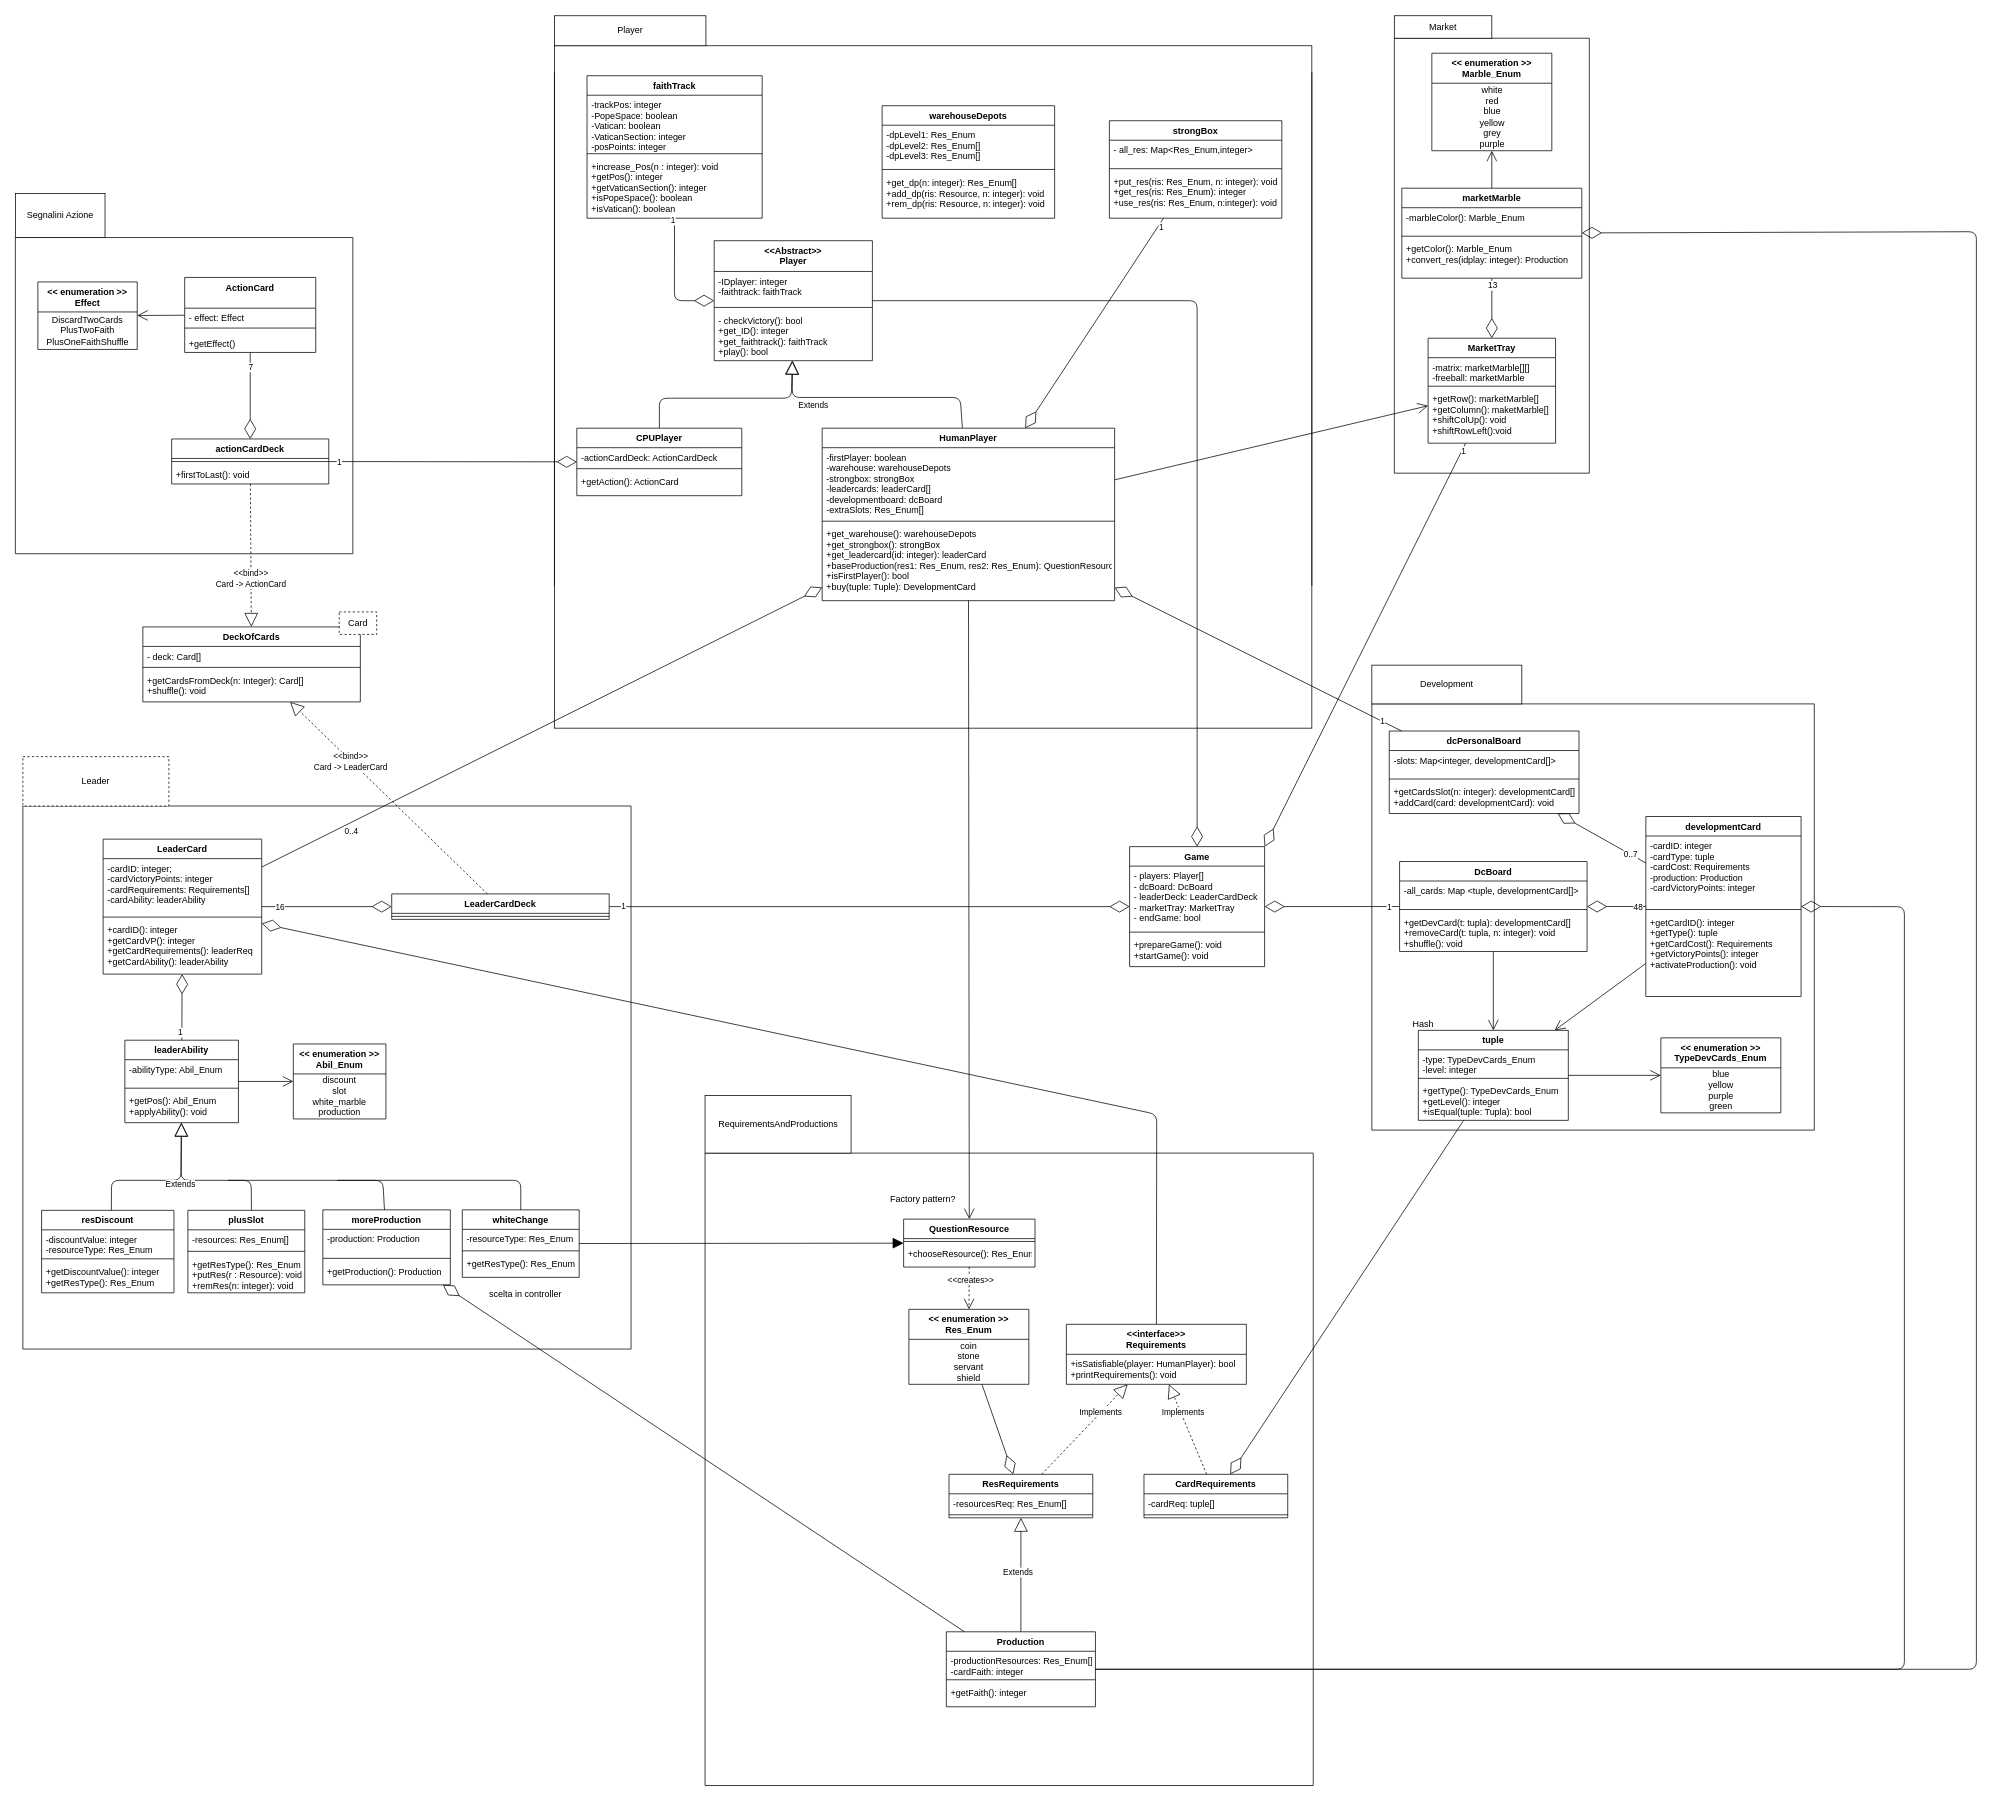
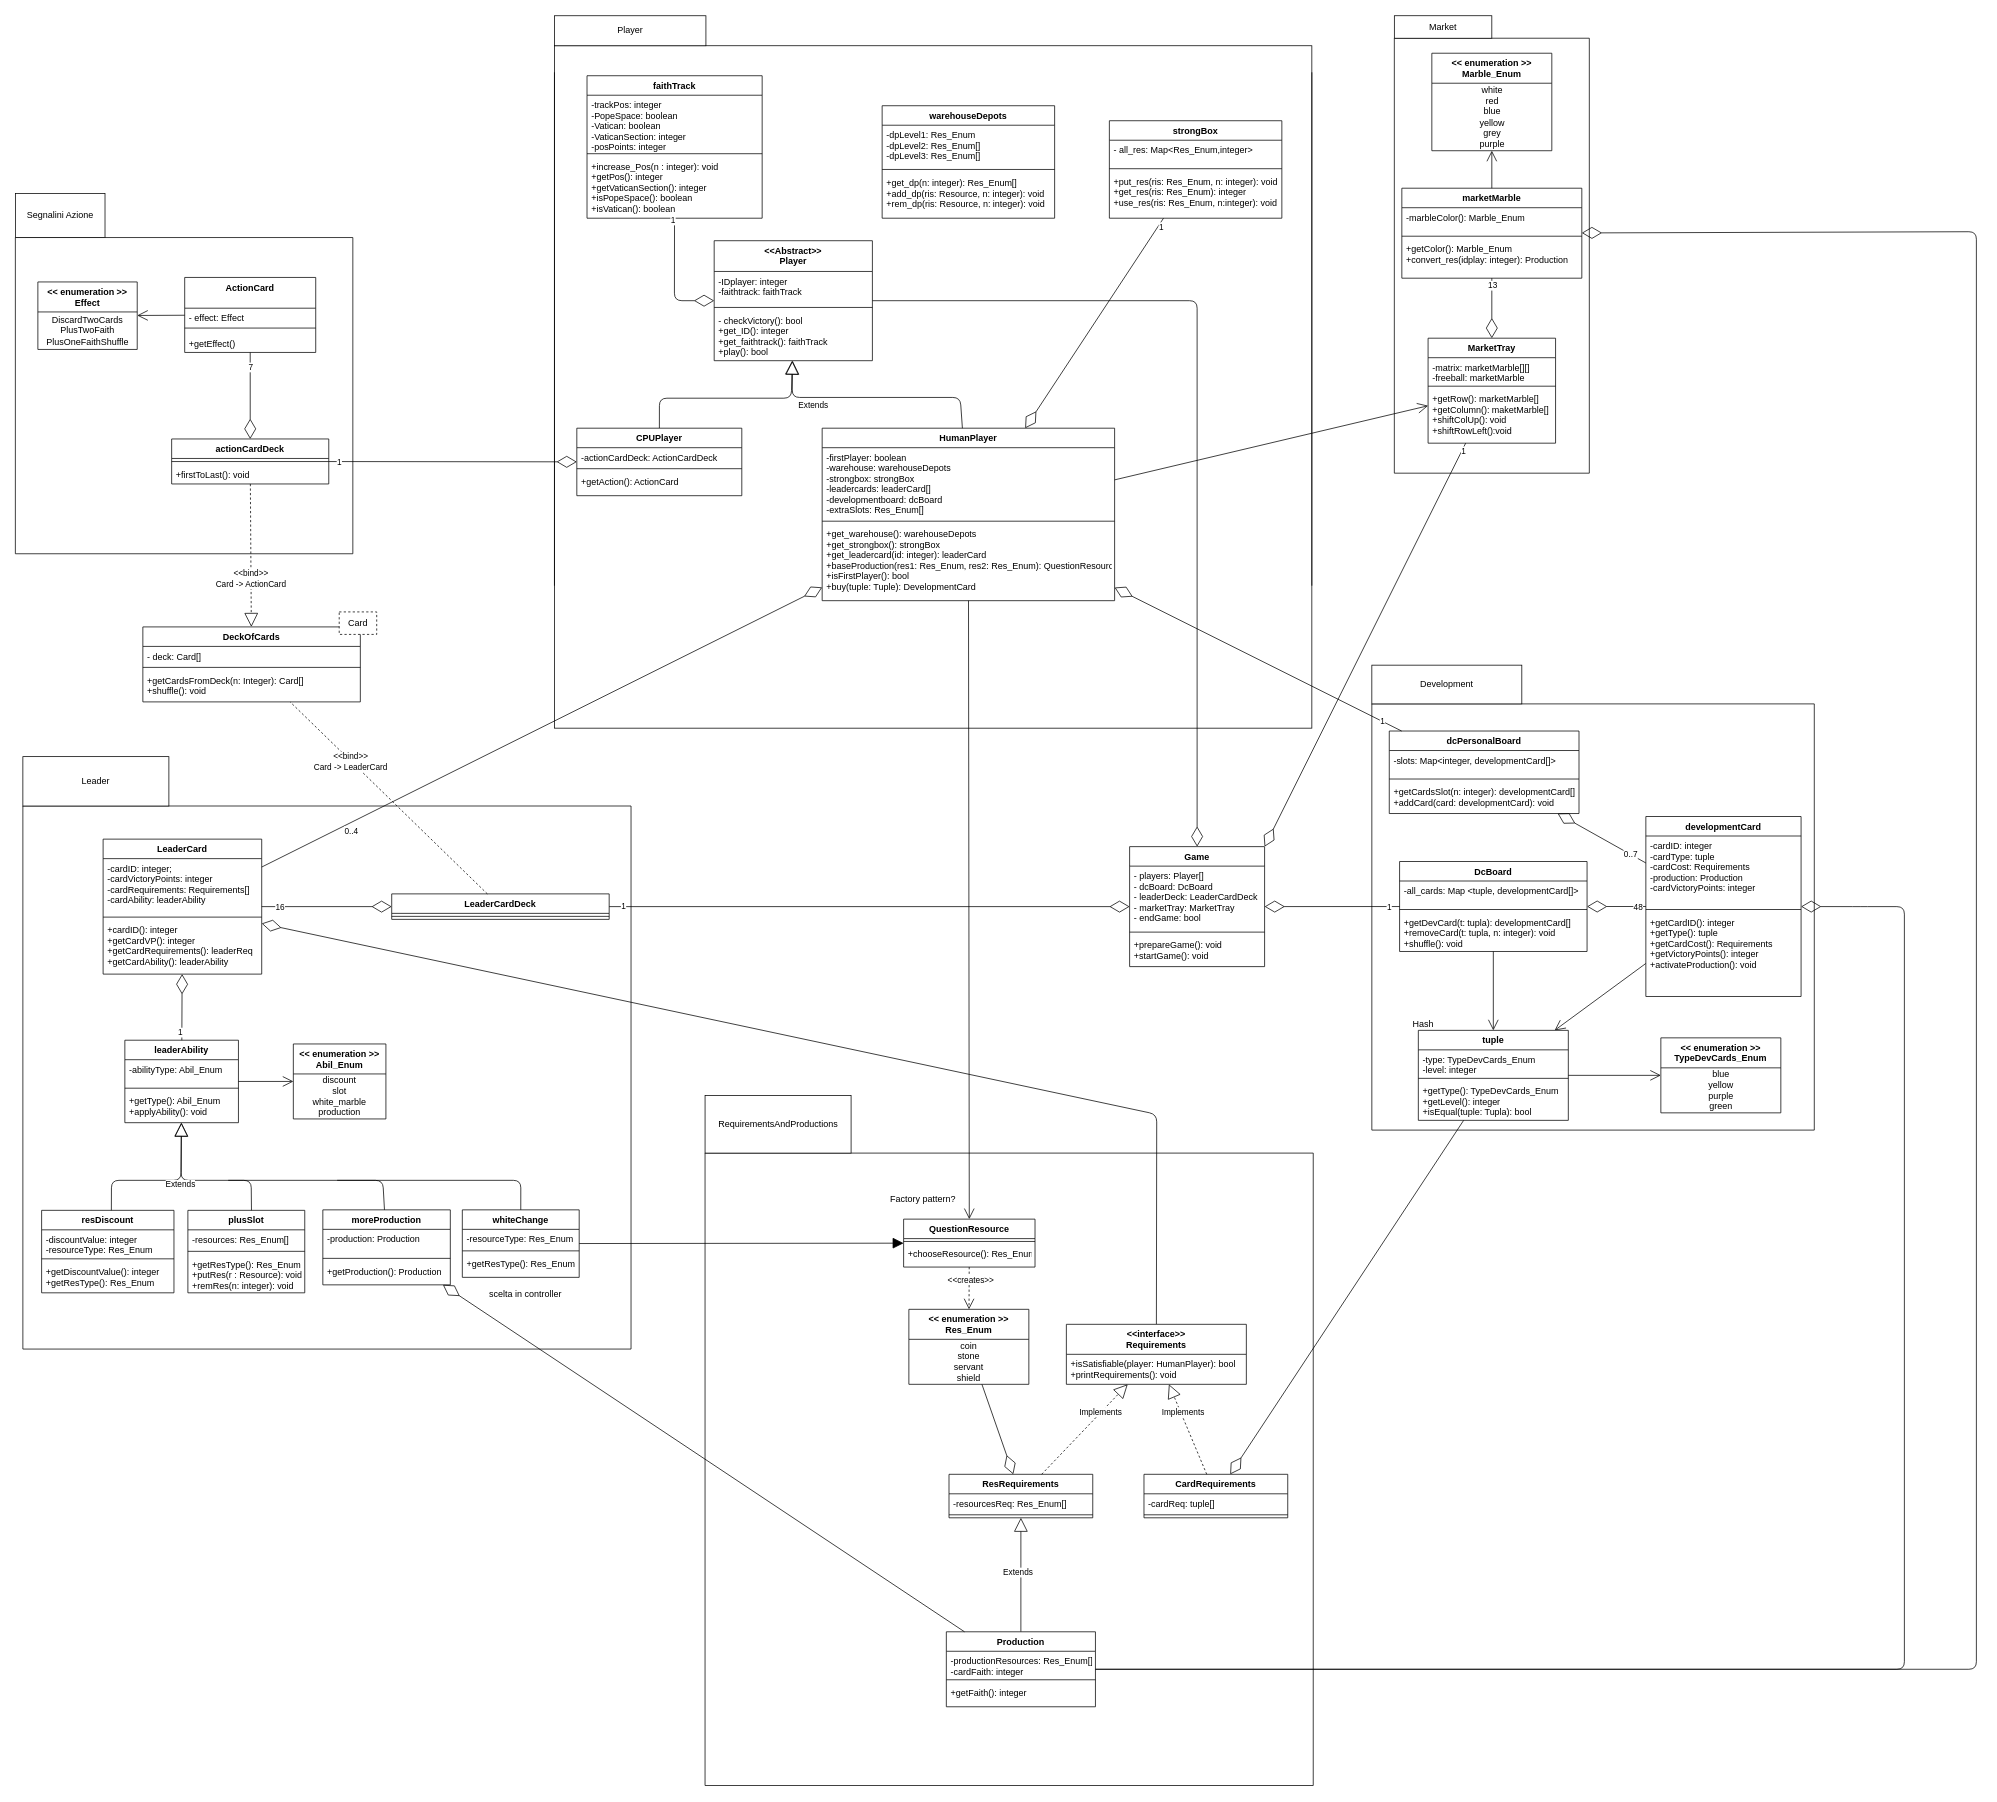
(301, 712) -> (297, 708)
(96, 781) -> (96, 781)
(175, 1101) -> (177, 1101)
